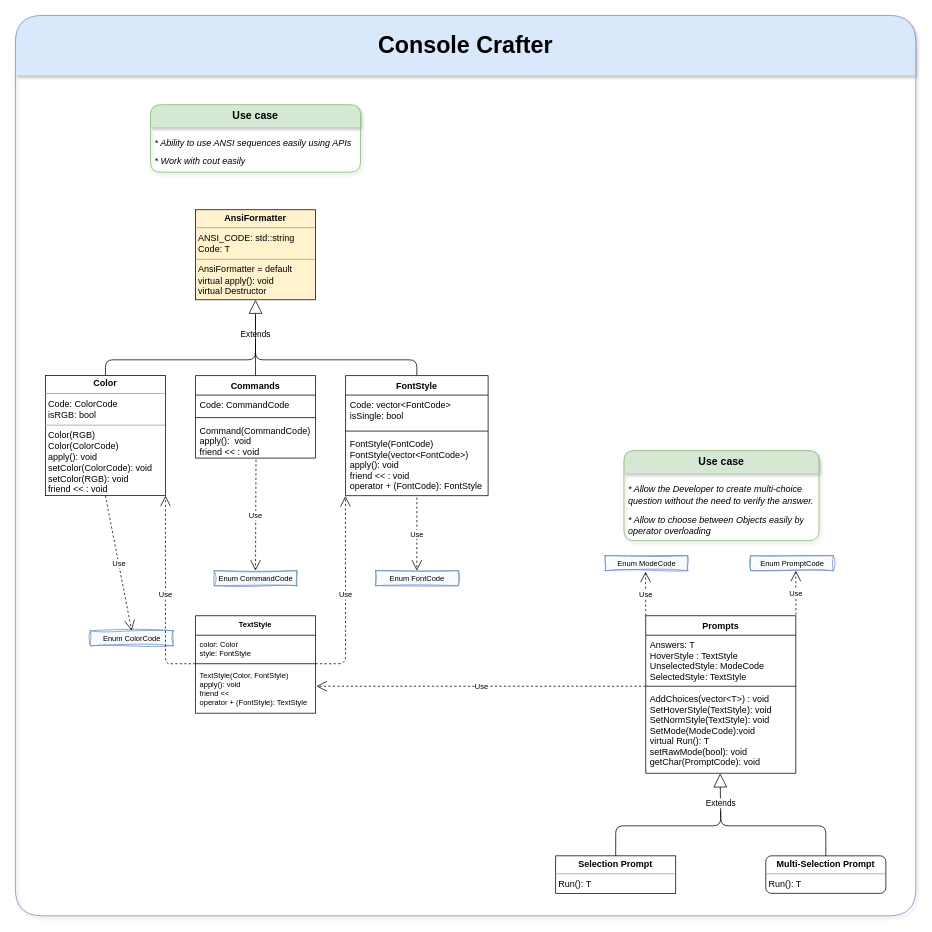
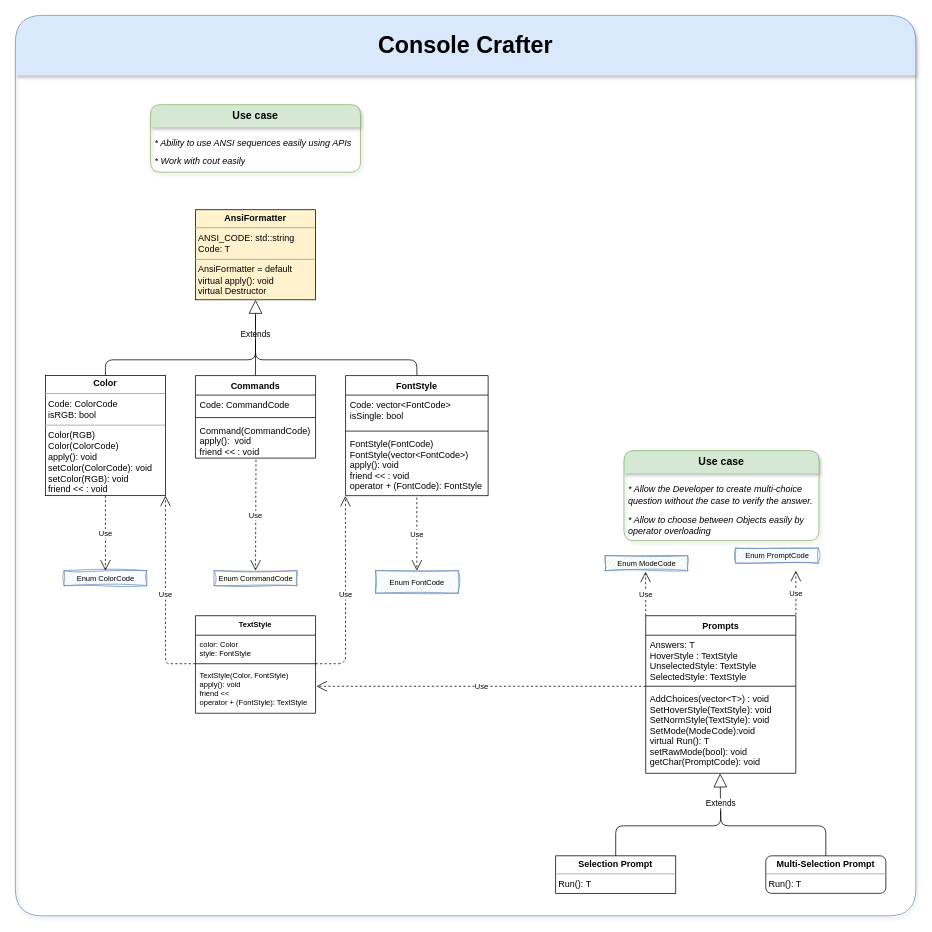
(722, 492) -> (722, 492)
(646, 563) -> (646, 563)
(792, 563) -> (777, 555)
(255, 578) -> (255, 578)
(417, 578) -> (417, 582)
(132, 638) -> (105, 578)
(672, 645) -> (672, 645)
